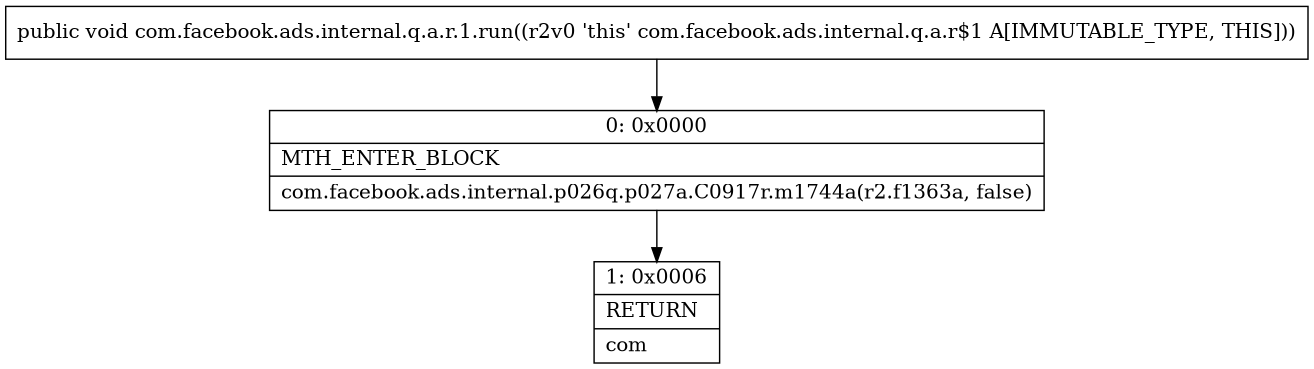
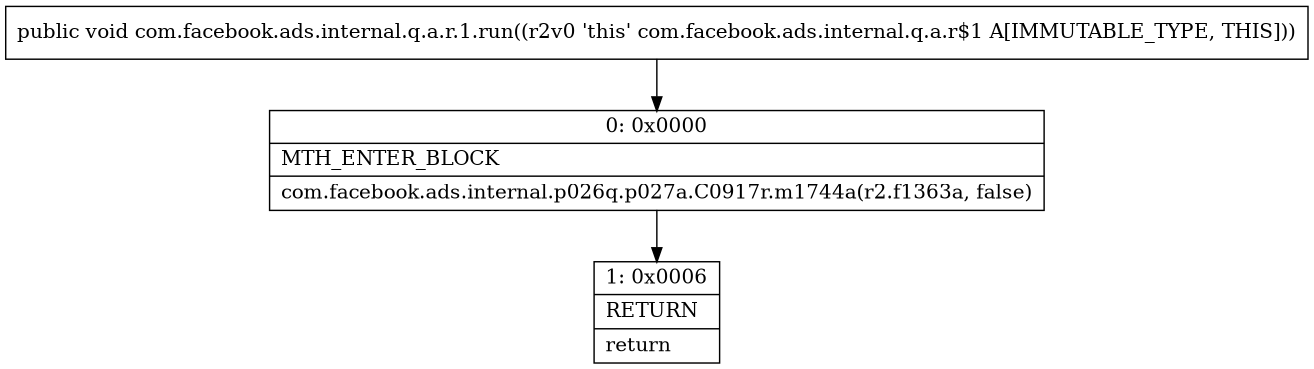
(627, 345) -> (638, 345)
